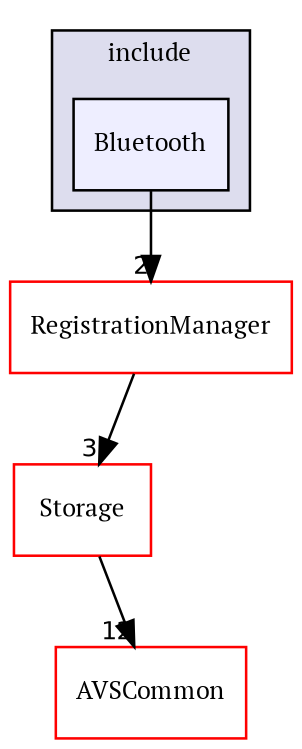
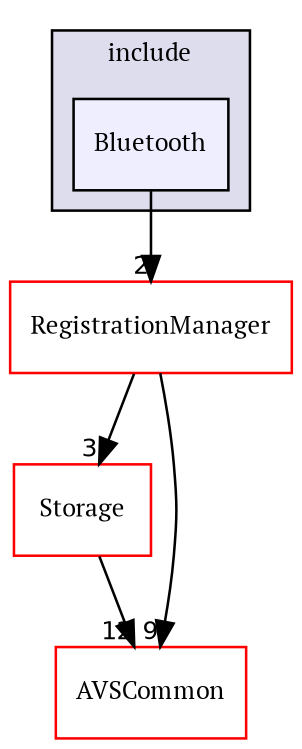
none -> (176, 497)
